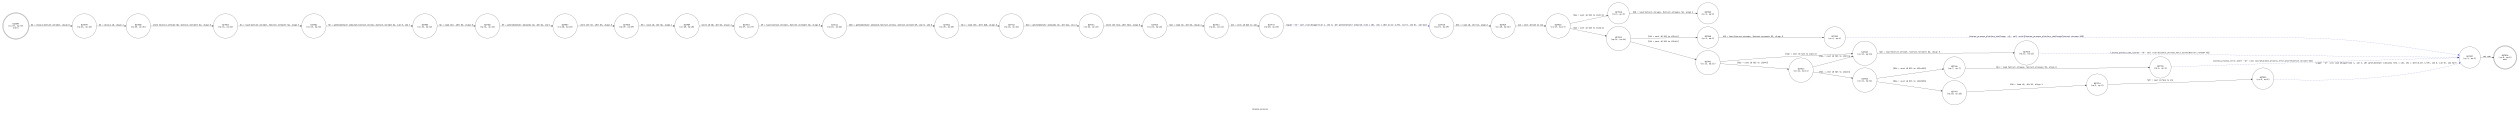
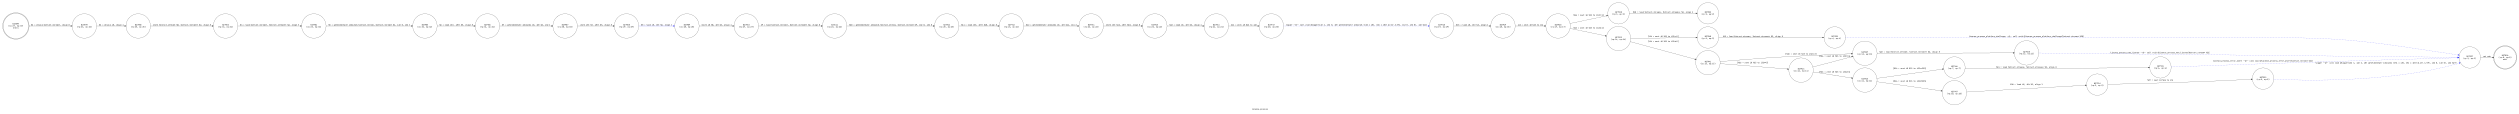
(656, 26) -> (656, 26)
